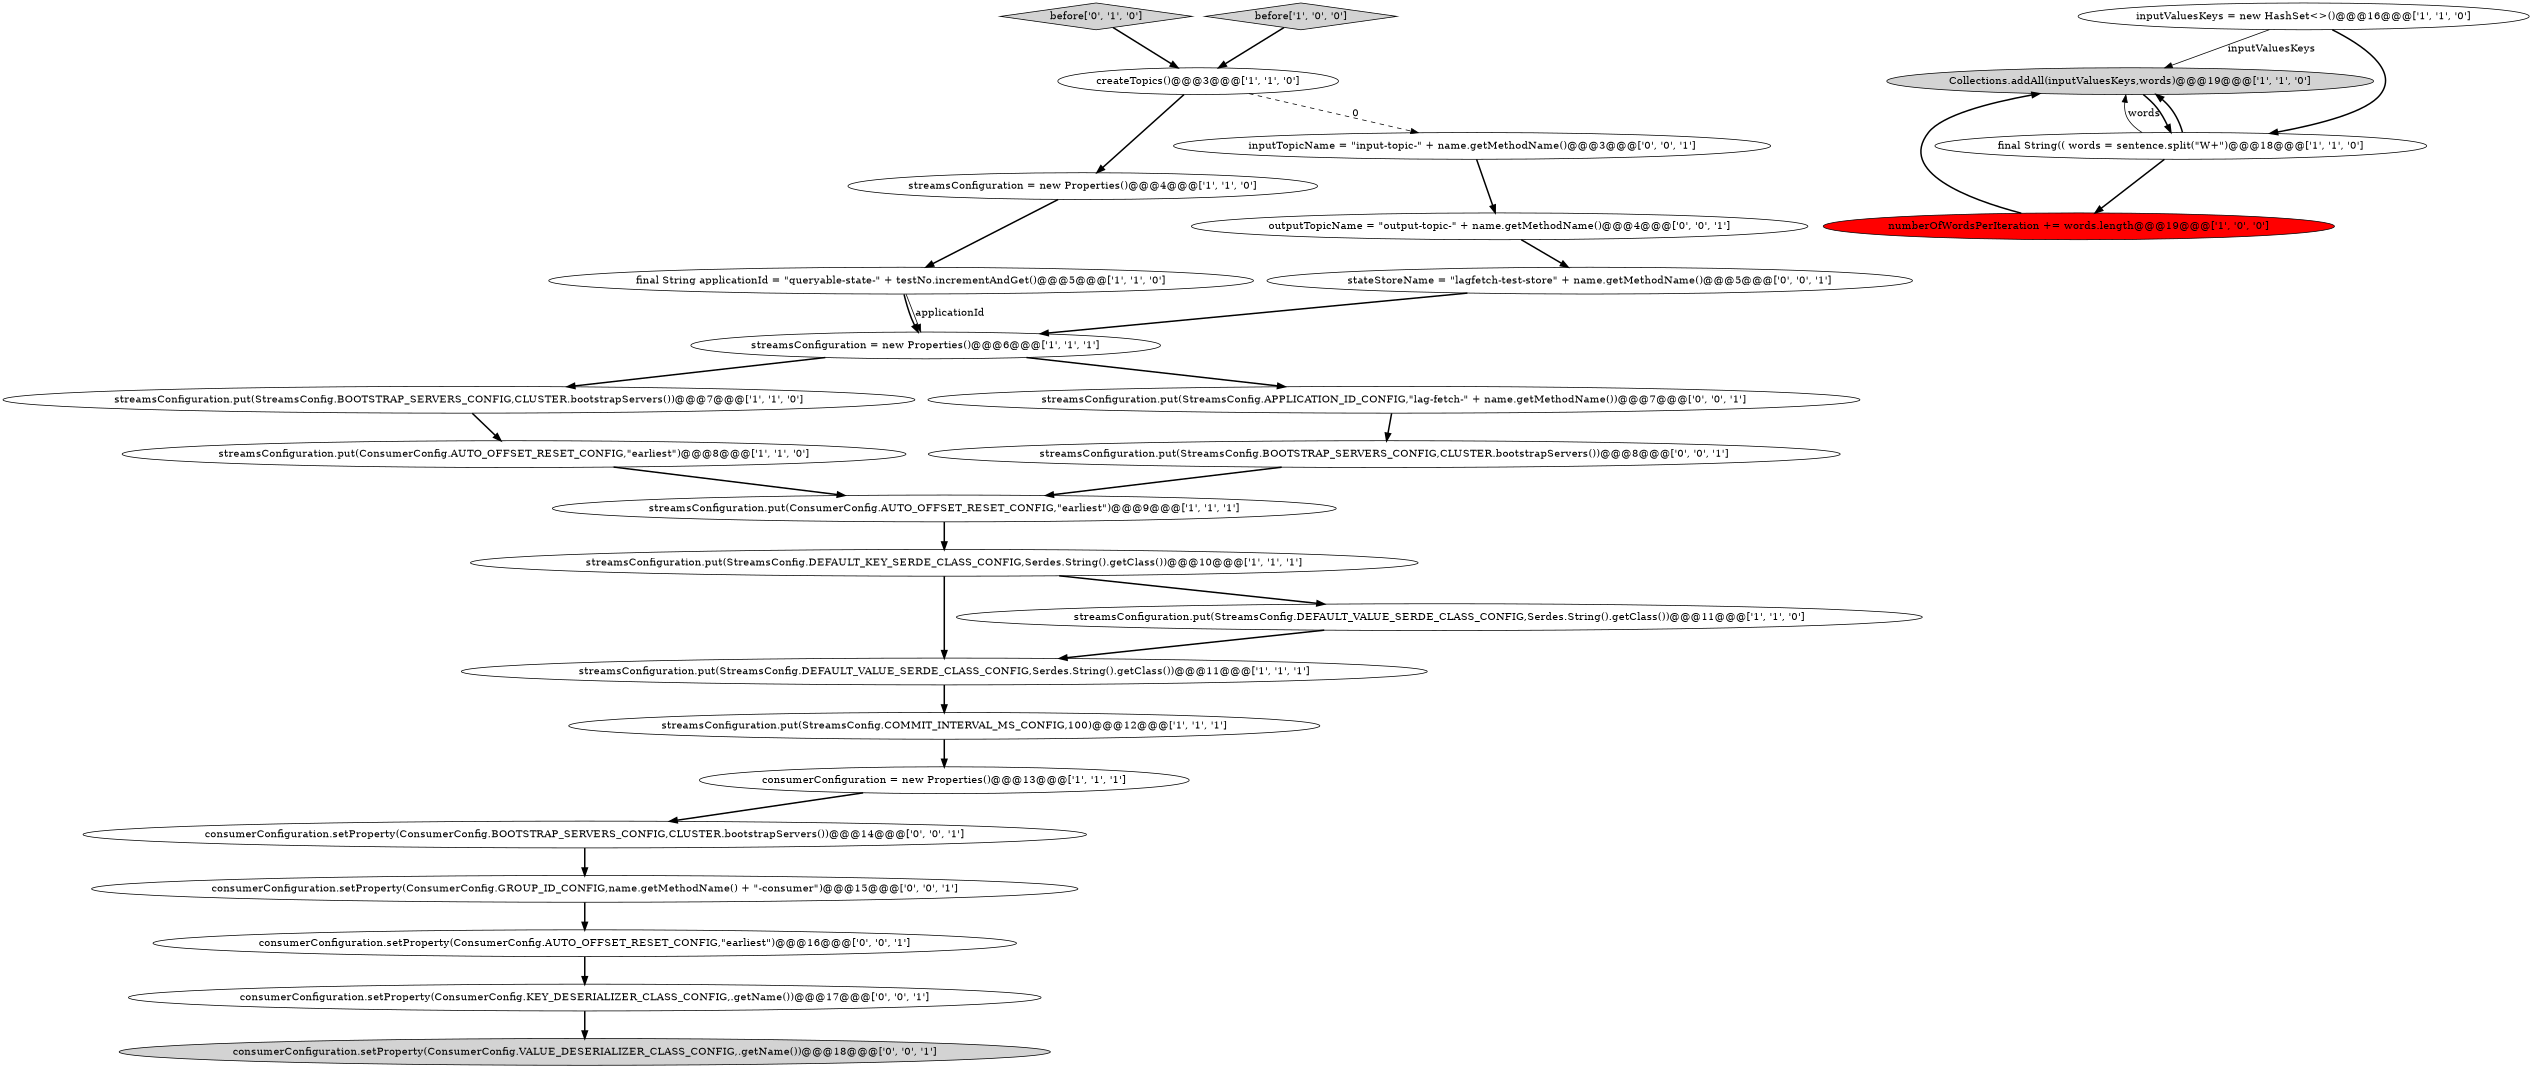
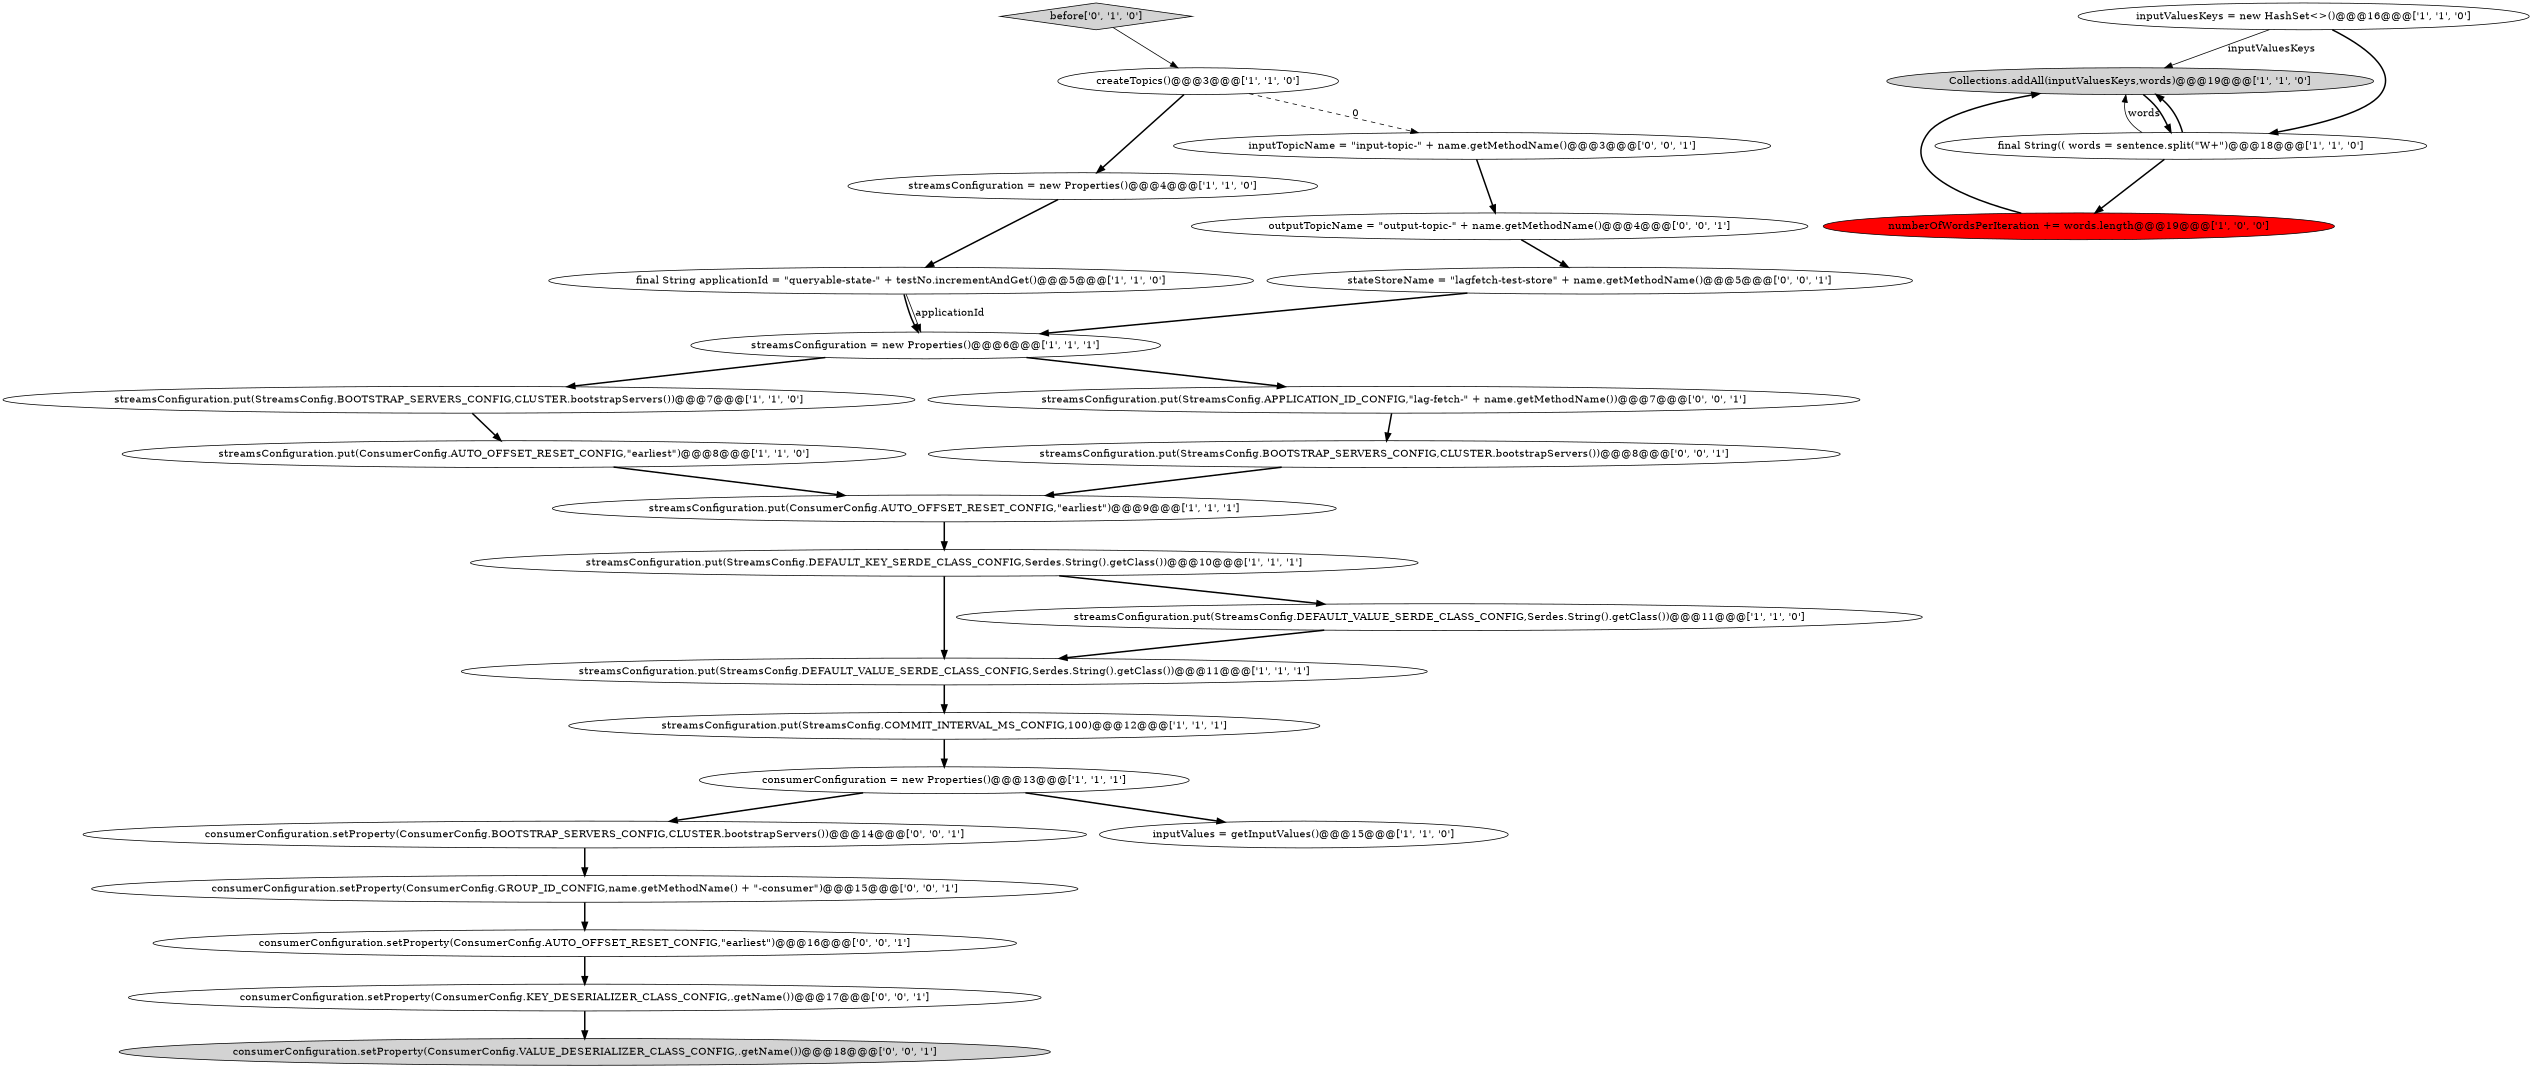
(1301, 16) -> none
(1142, 46) -> (1142, 46)
none -> (1304, 835)
